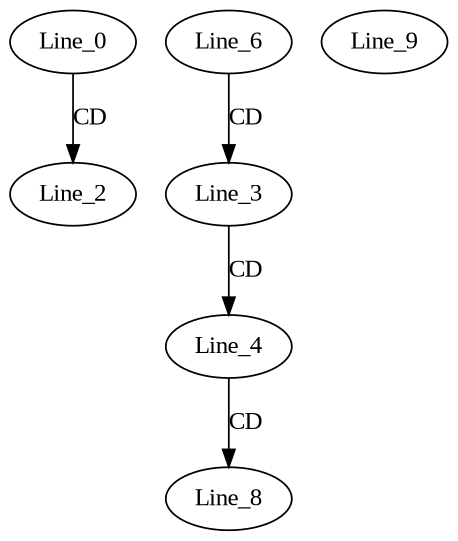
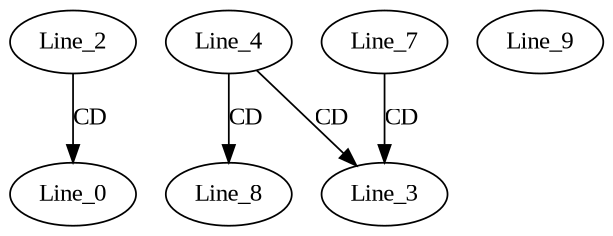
(229, 42) -> (385, 42)
(73, 109) -> (73, 109)
(229, 262) -> (300, 112)
